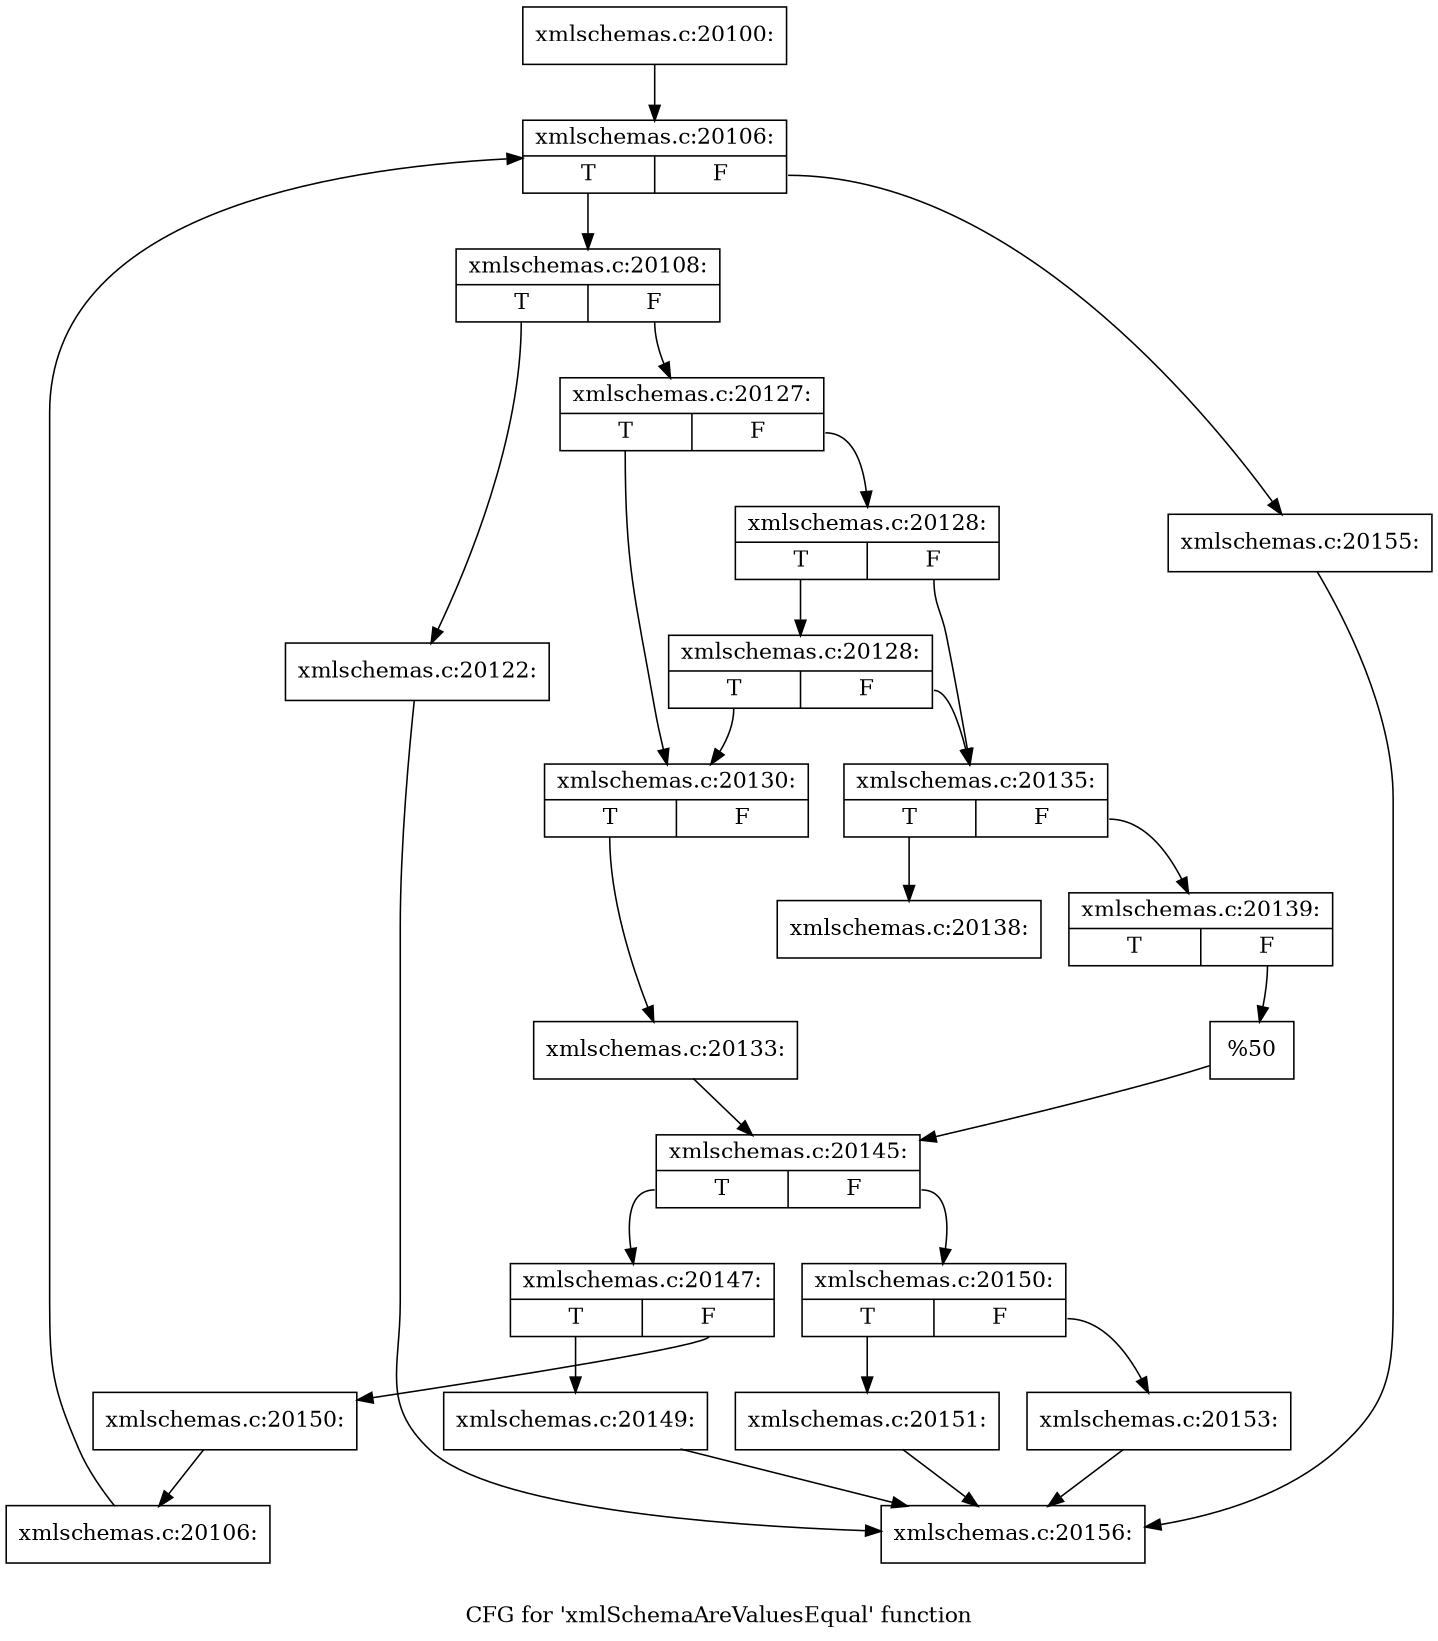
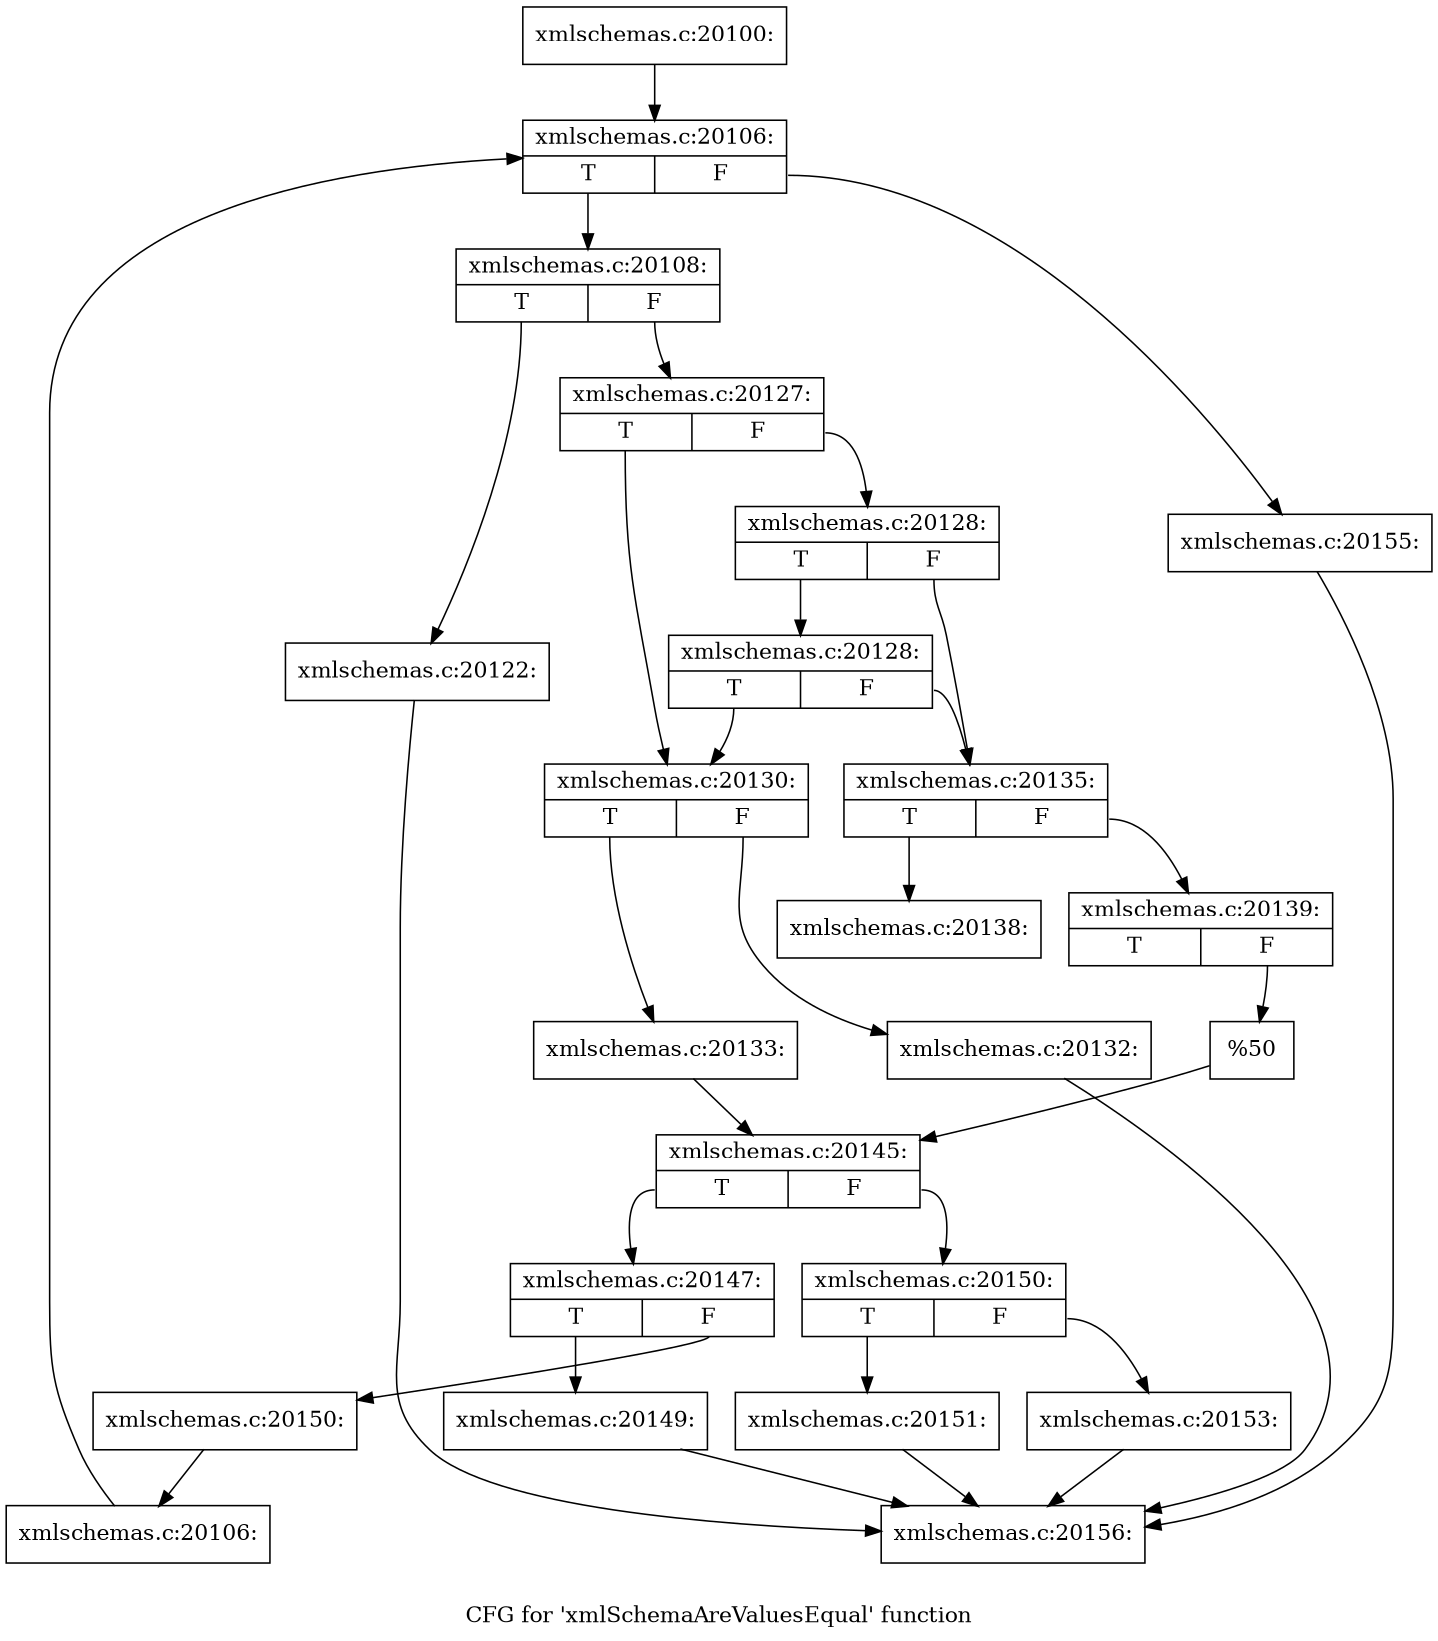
none -> (1019, 1050)
